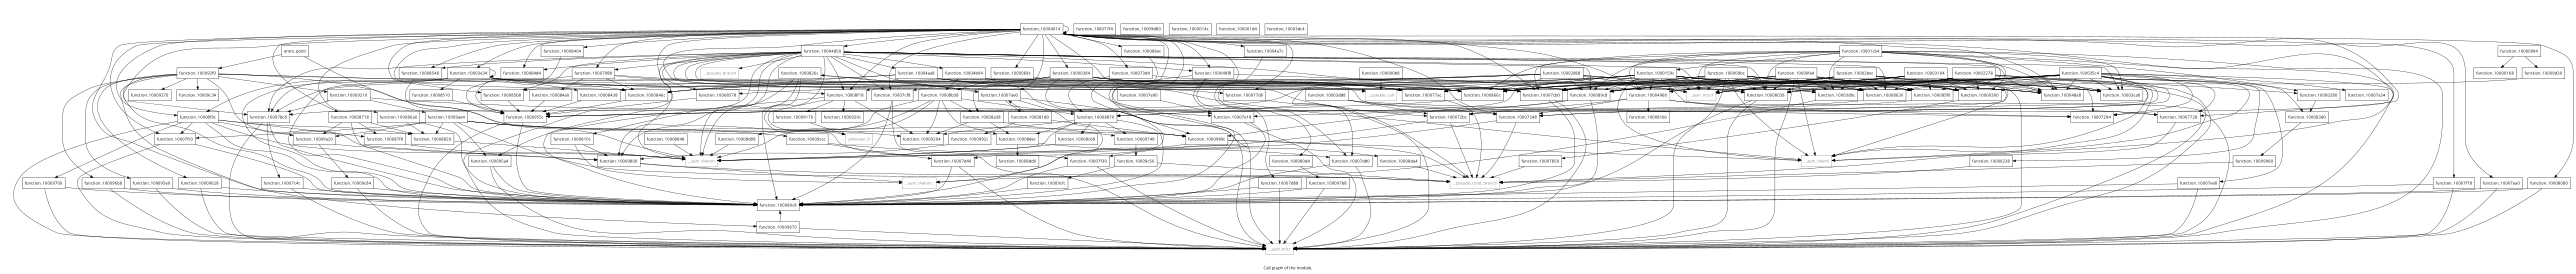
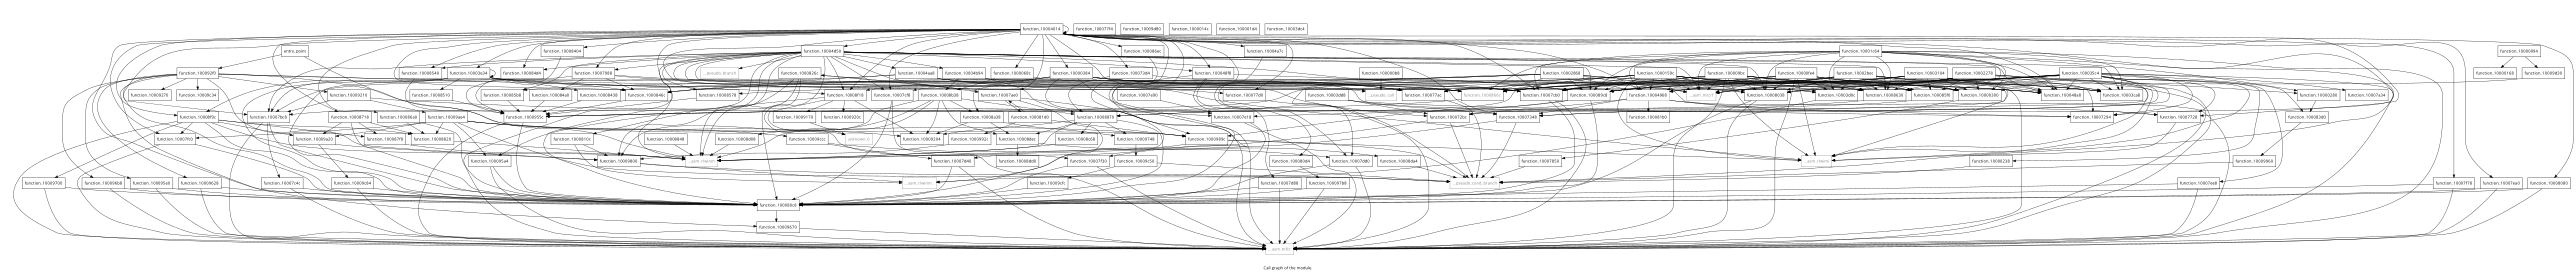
(649, 32) -> none
(1780, 59) -> (1889, 69)
(1482, 95) -> (1482, 95)
(780, 218) -> (776, 215)
